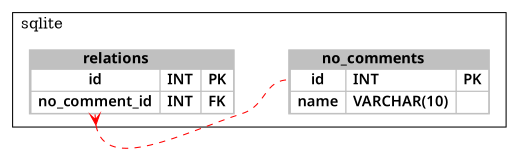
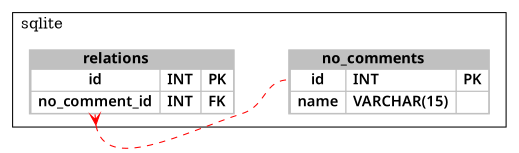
(401, 102) -> (401, 102)
